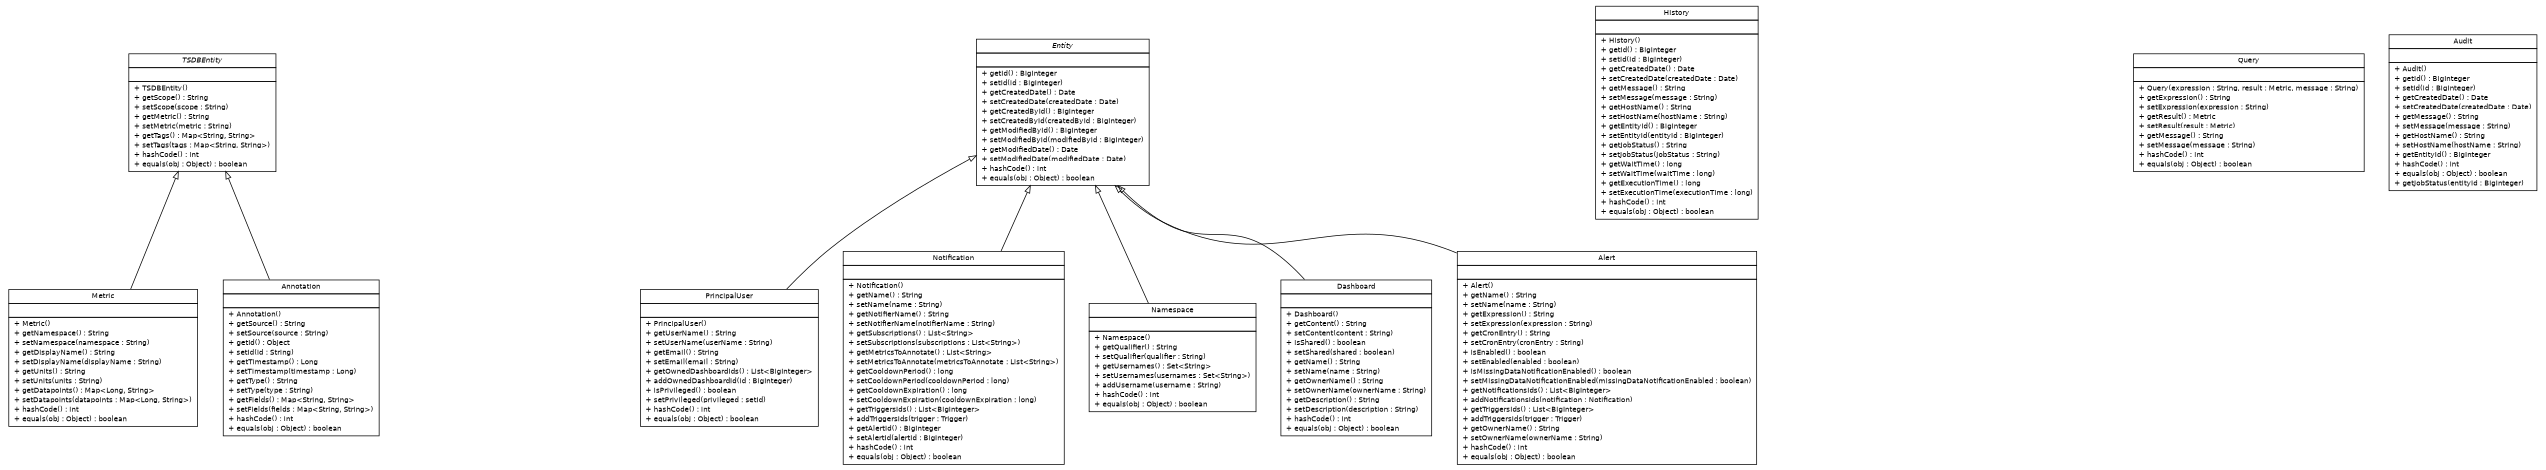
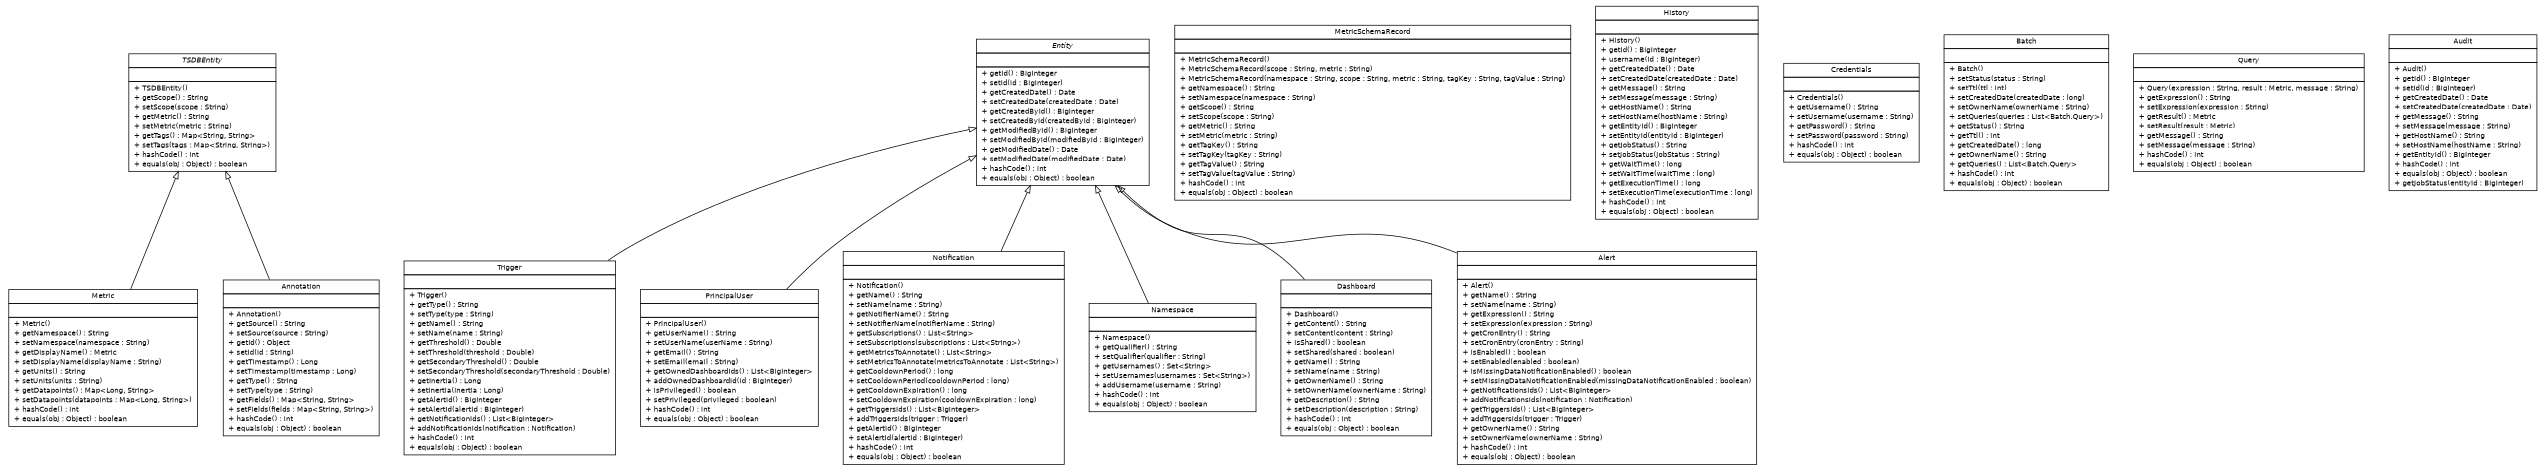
(1642, 60) -> (1651, 60)
none -> (1372, 112)
none -> (1851, 112)
none -> (2026, 112)
(65, 352) -> (66, 352)
none -> (509, 358)
(706, 400) -> (711, 400)
